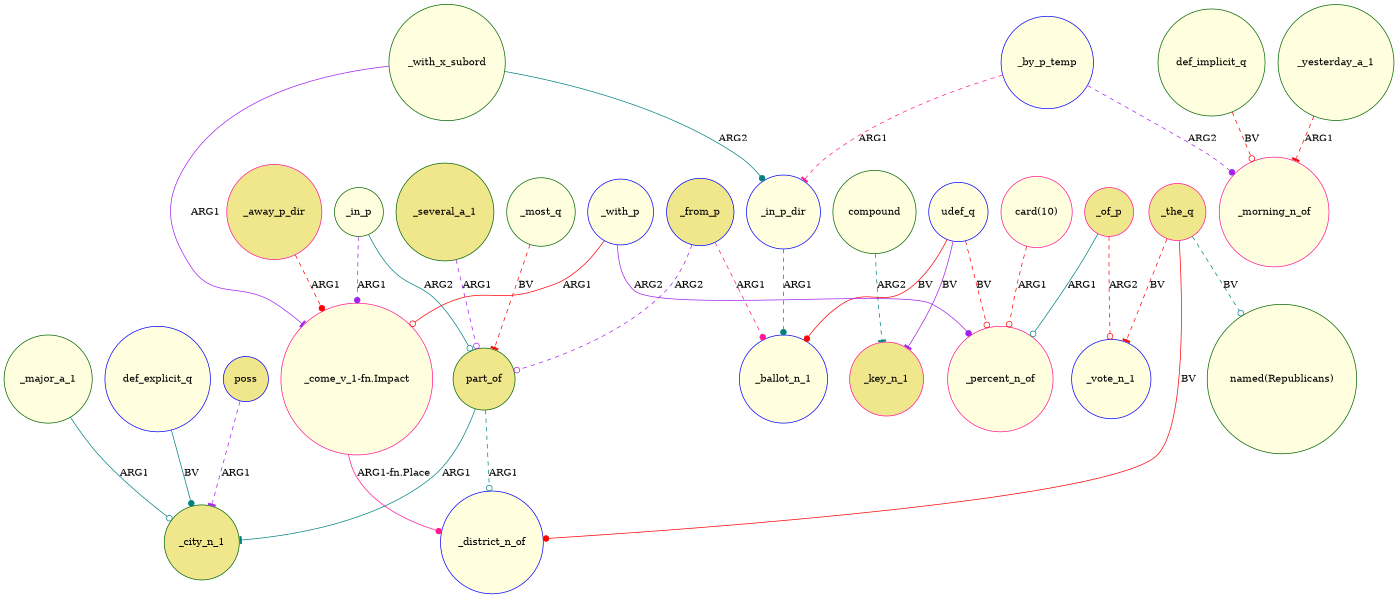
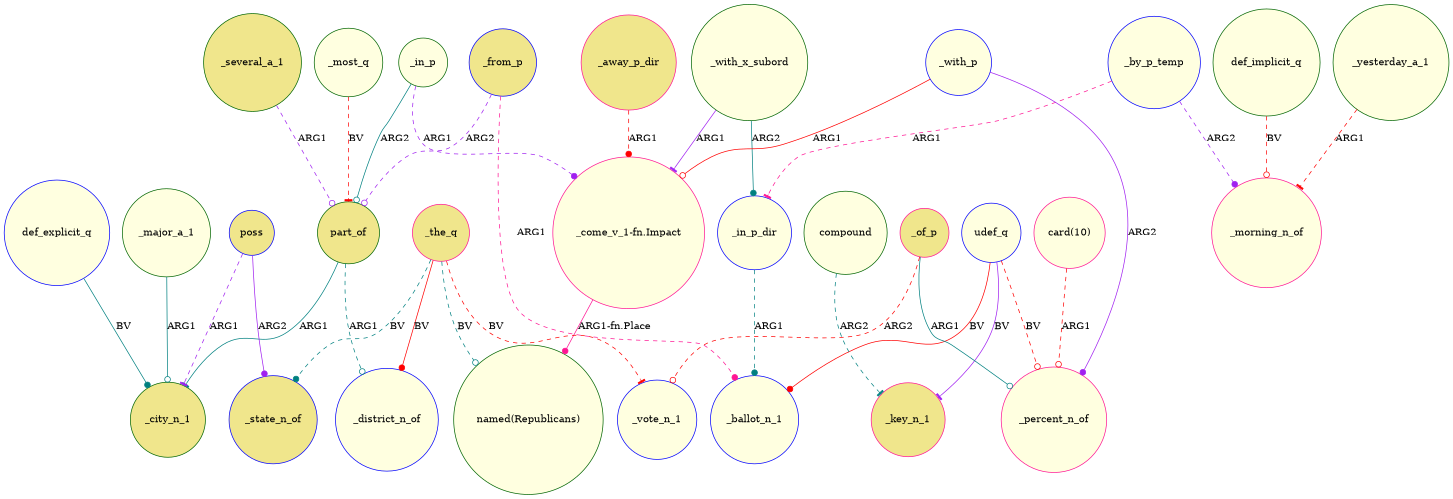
none -> (273, 420)
(379, 502) -> (580, 324)
